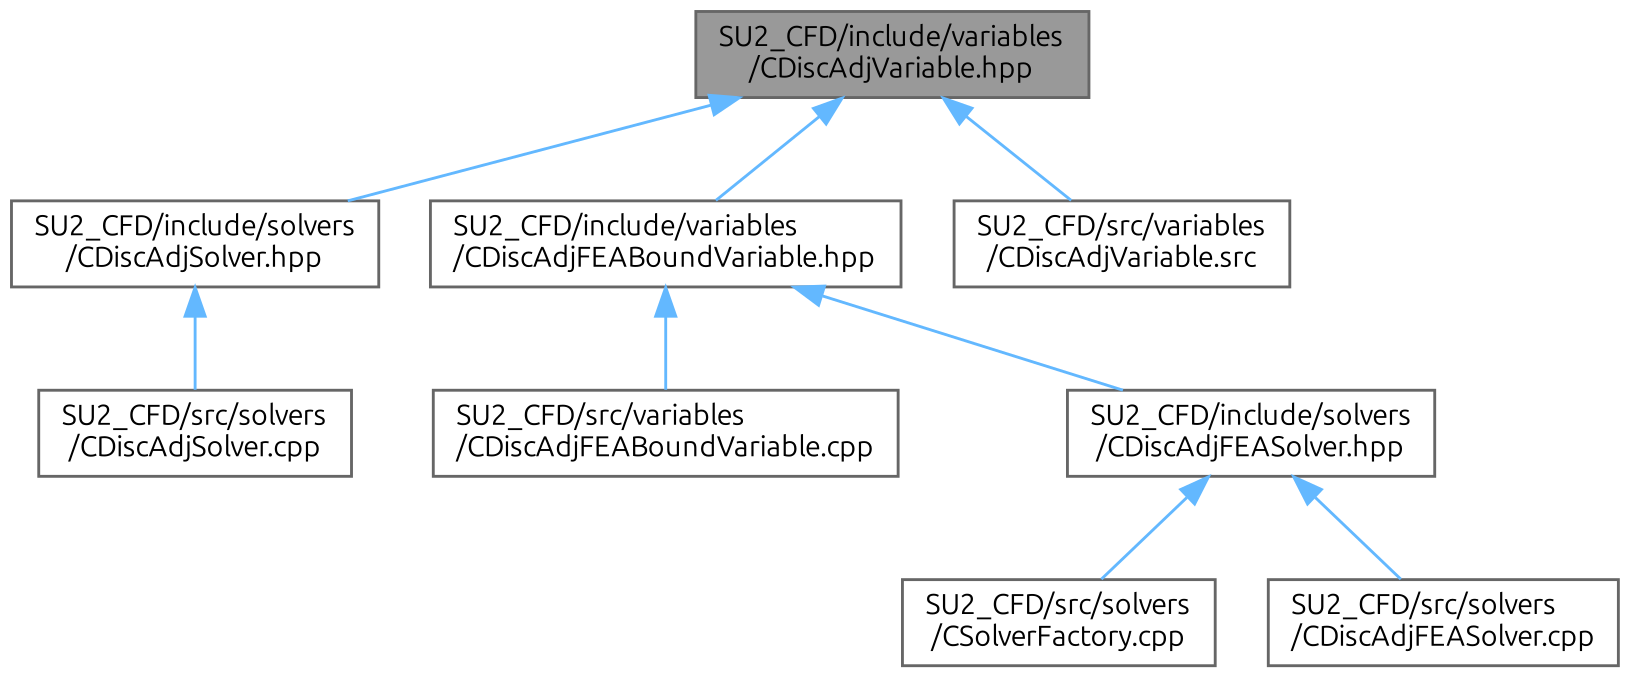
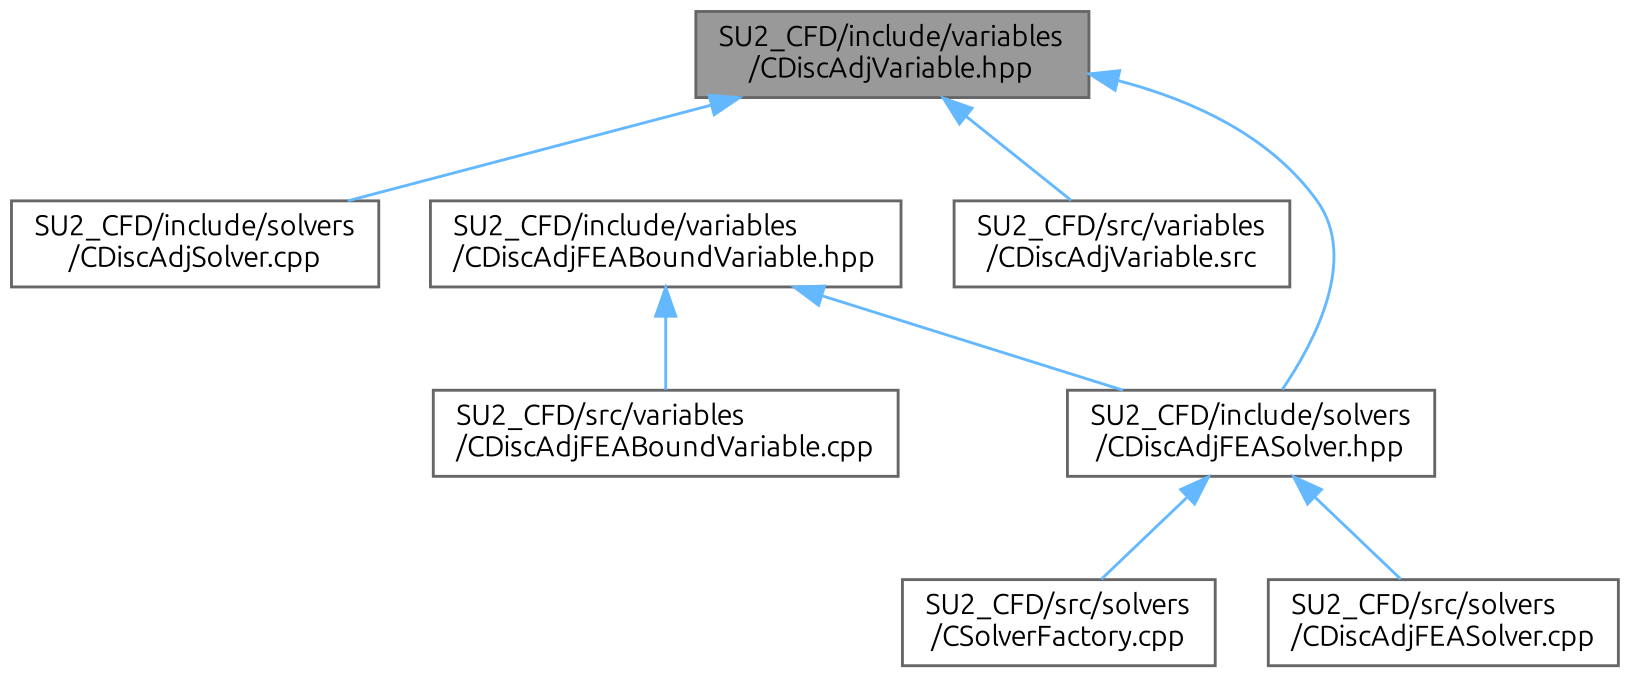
(768, 158) -> (1307, 188)
(195, 244) -> (195, 244)
(195, 433) -> none
